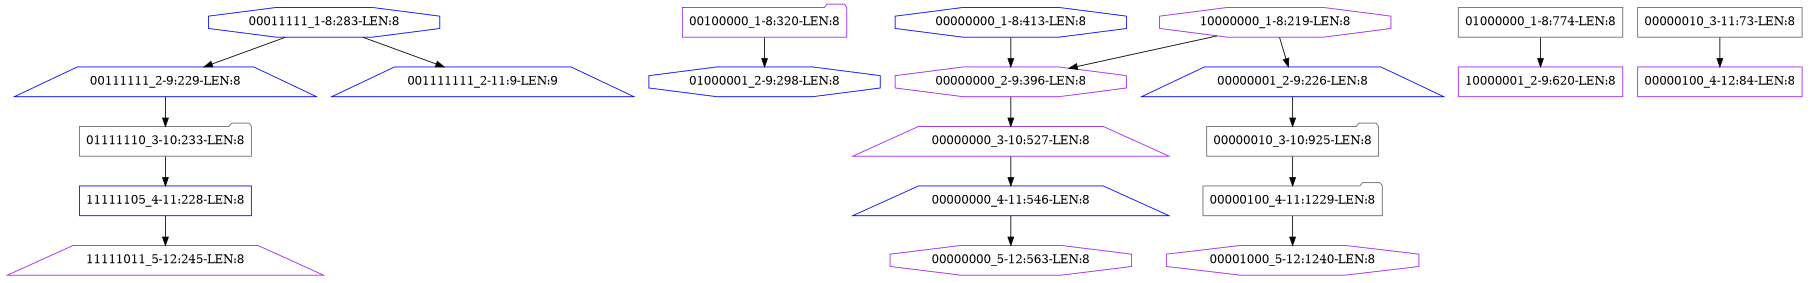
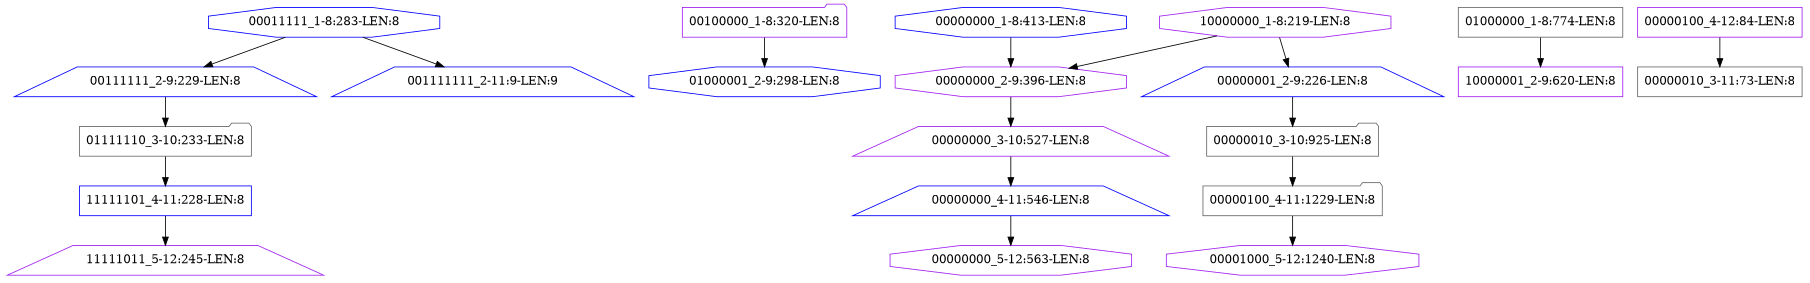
(1720, 48) -> (1720, 48)
(165, 201) -> (165, 201)
